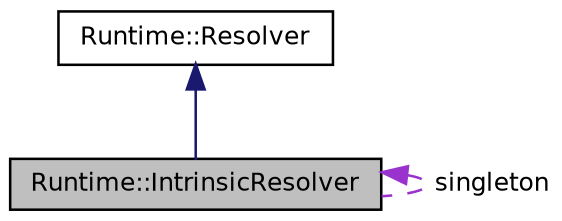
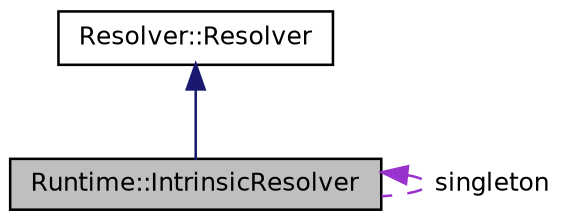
(196, 38) -> (196, 38)
